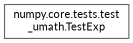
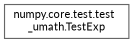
(67, 21) -> (67, 21)
